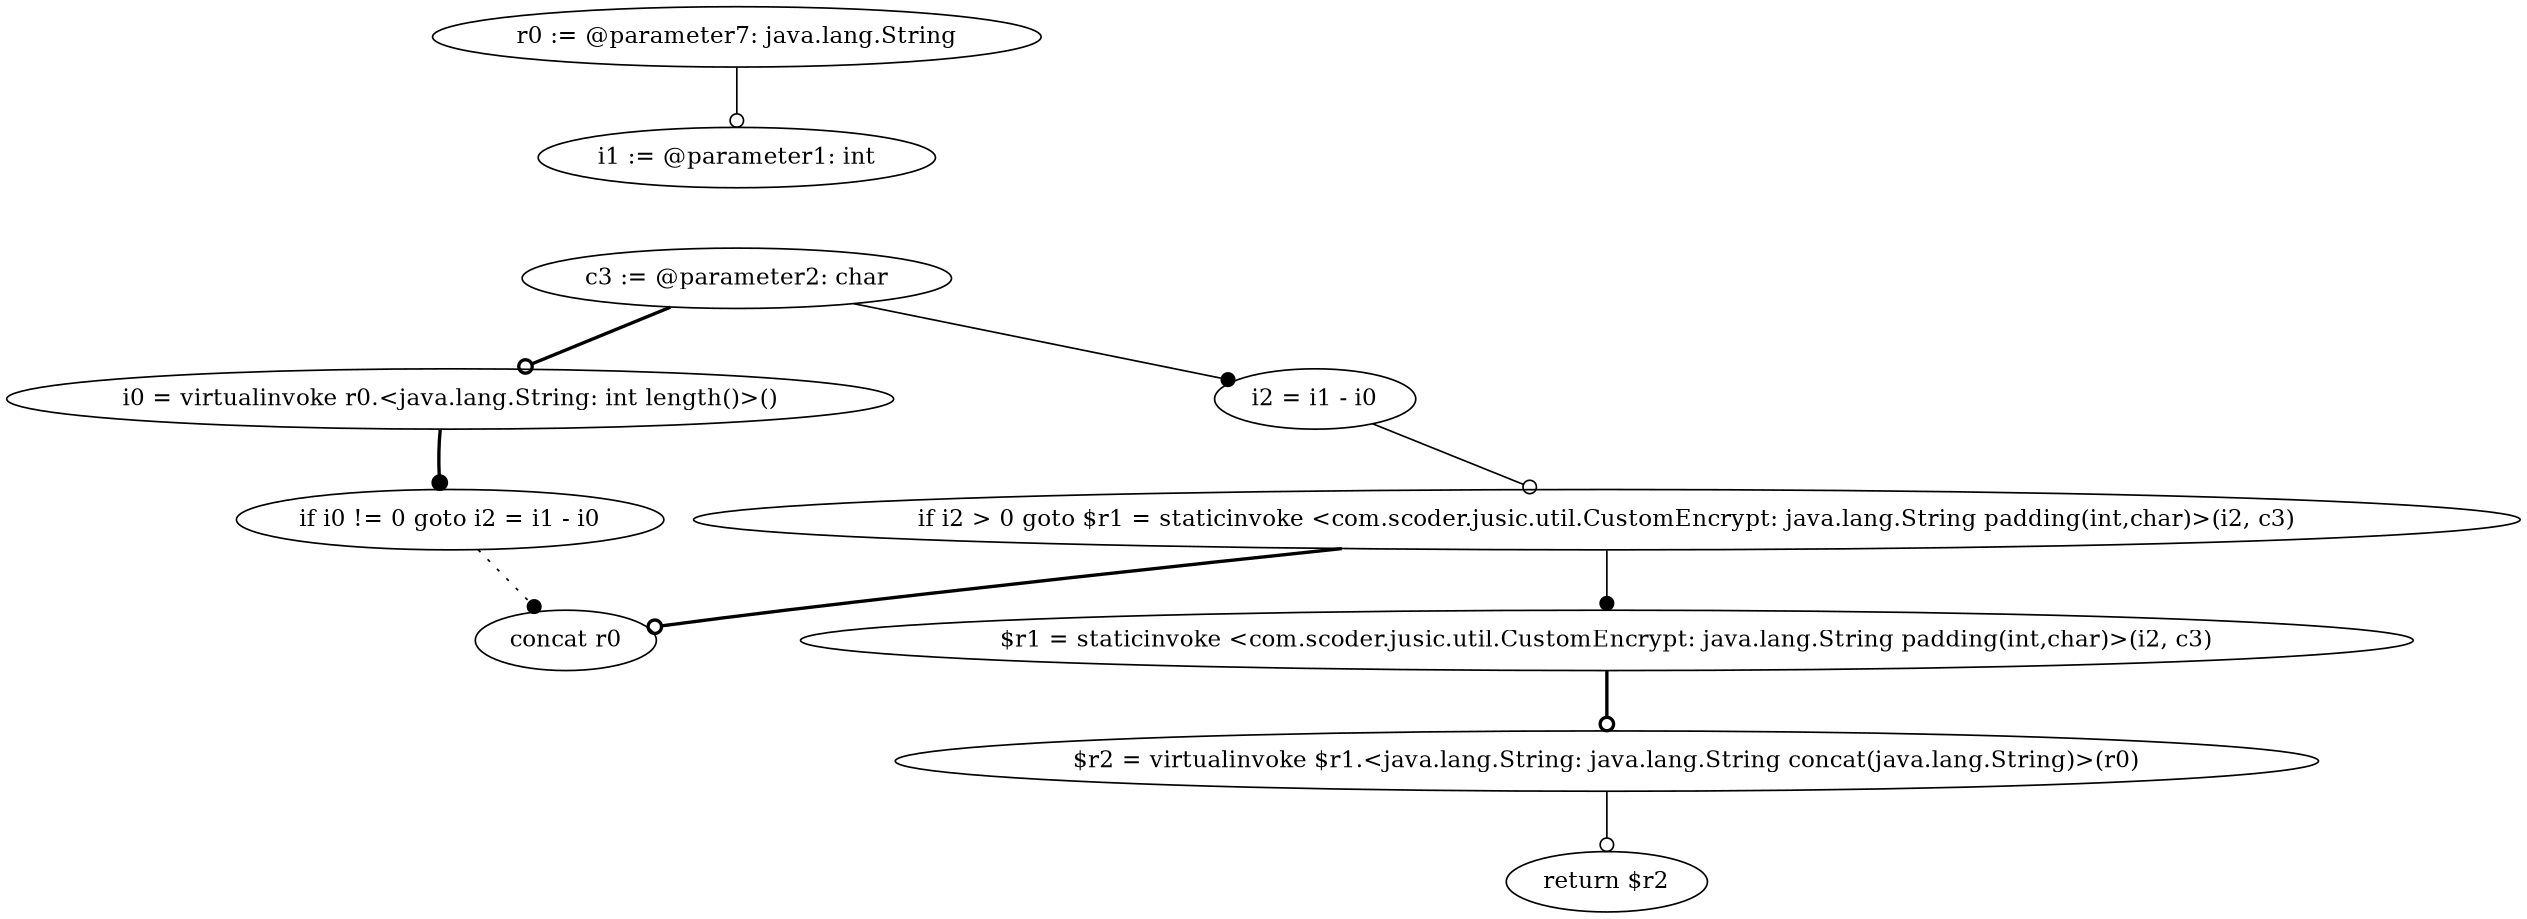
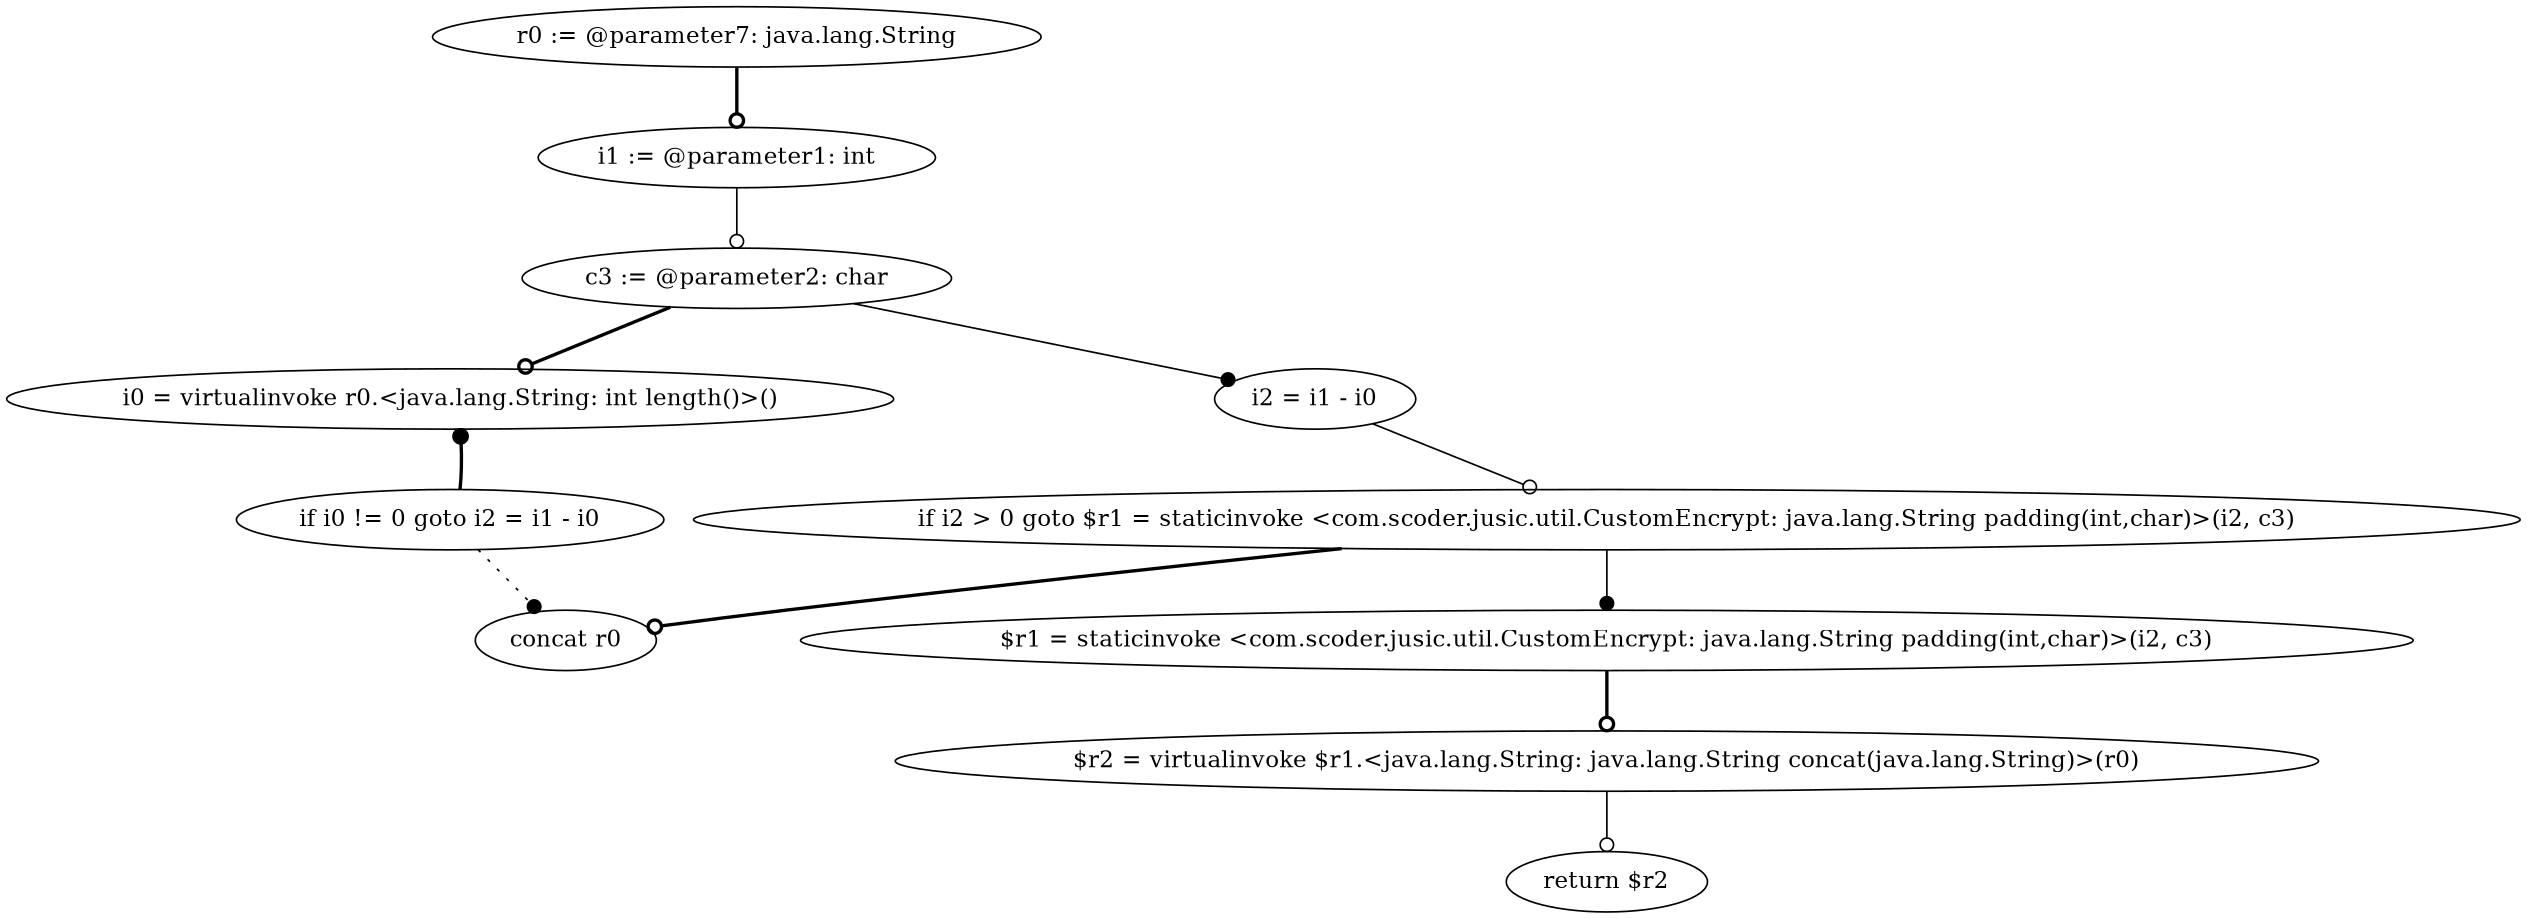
(737, 91) -> (737, 91)
none -> (737, 211)
(439, 453) -> (461, 466)
